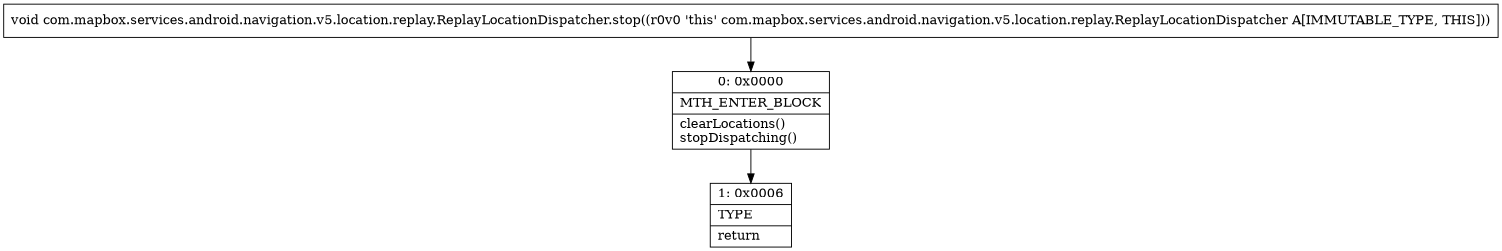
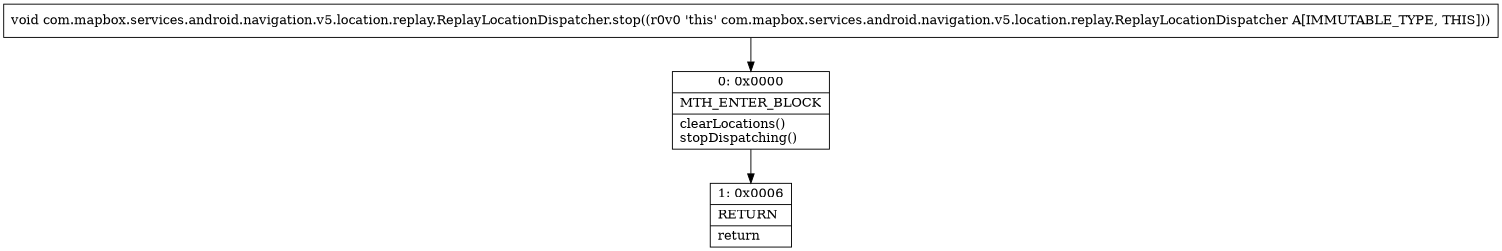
(736, 215) -> (748, 215)
